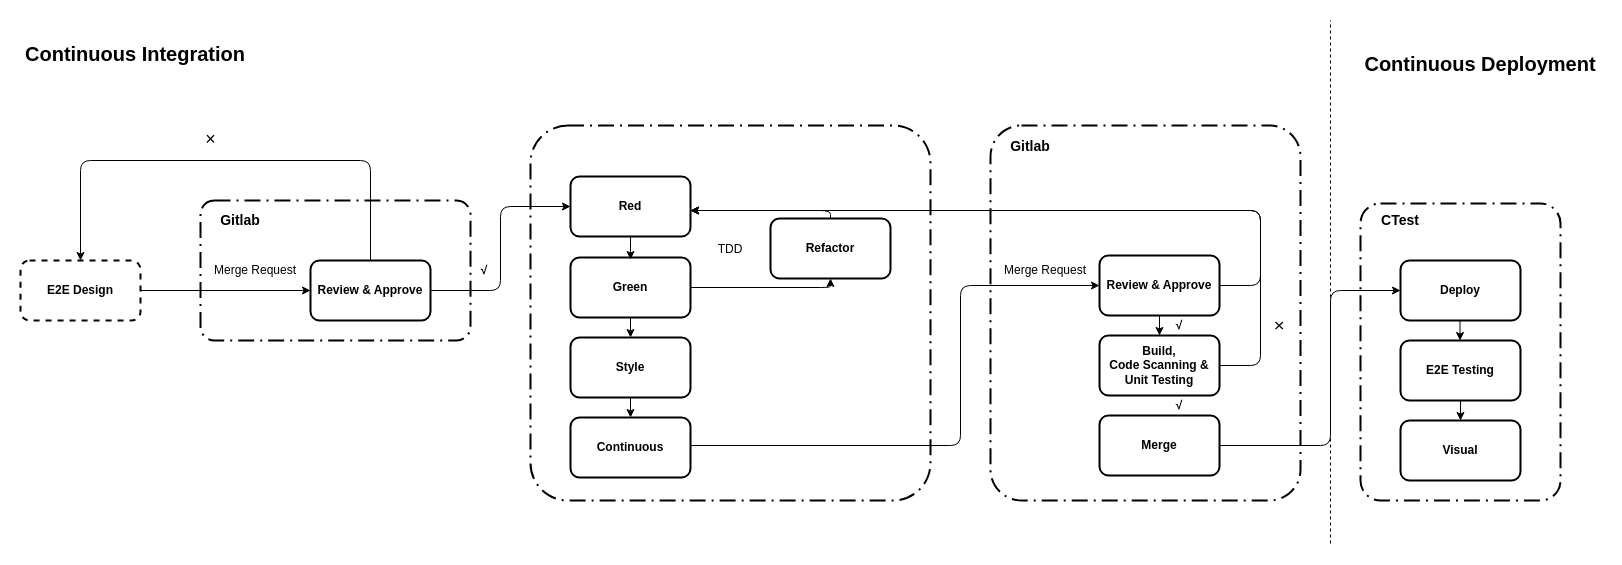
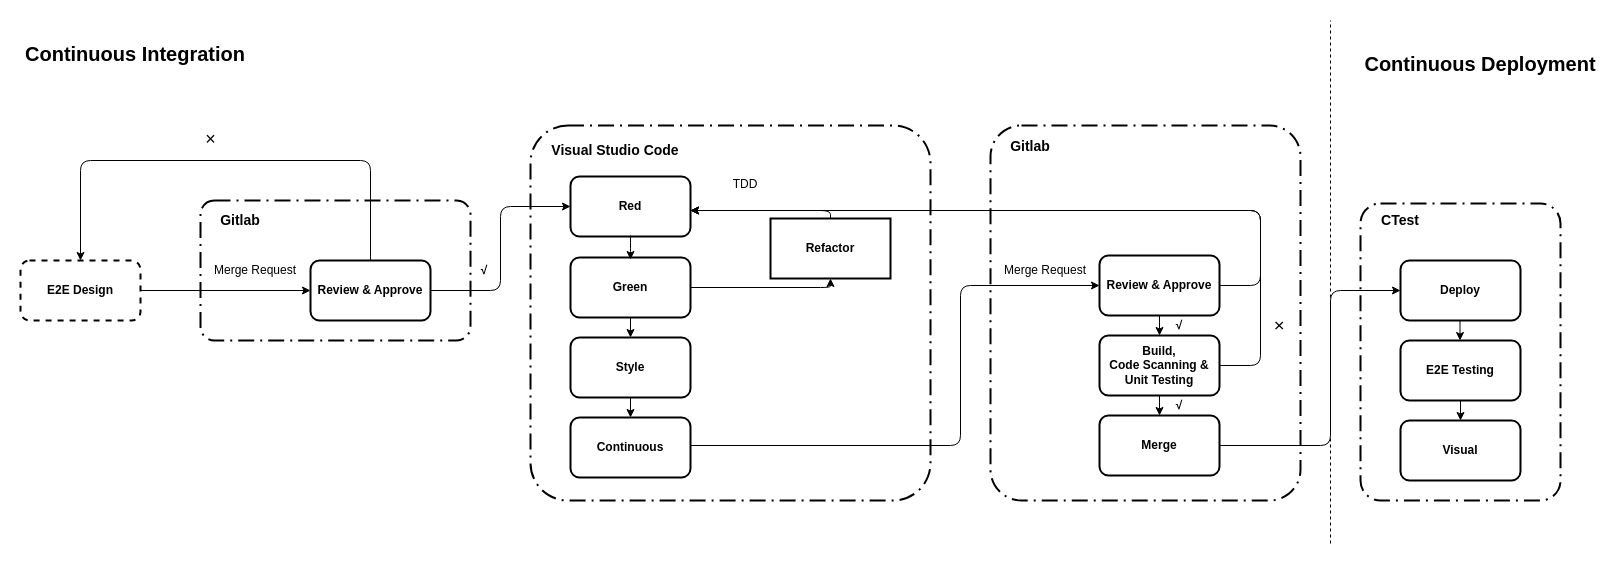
none -> (616, 151)
(831, 249) -> (831, 249)
(731, 250) -> (746, 185)
none -> (1160, 402)
